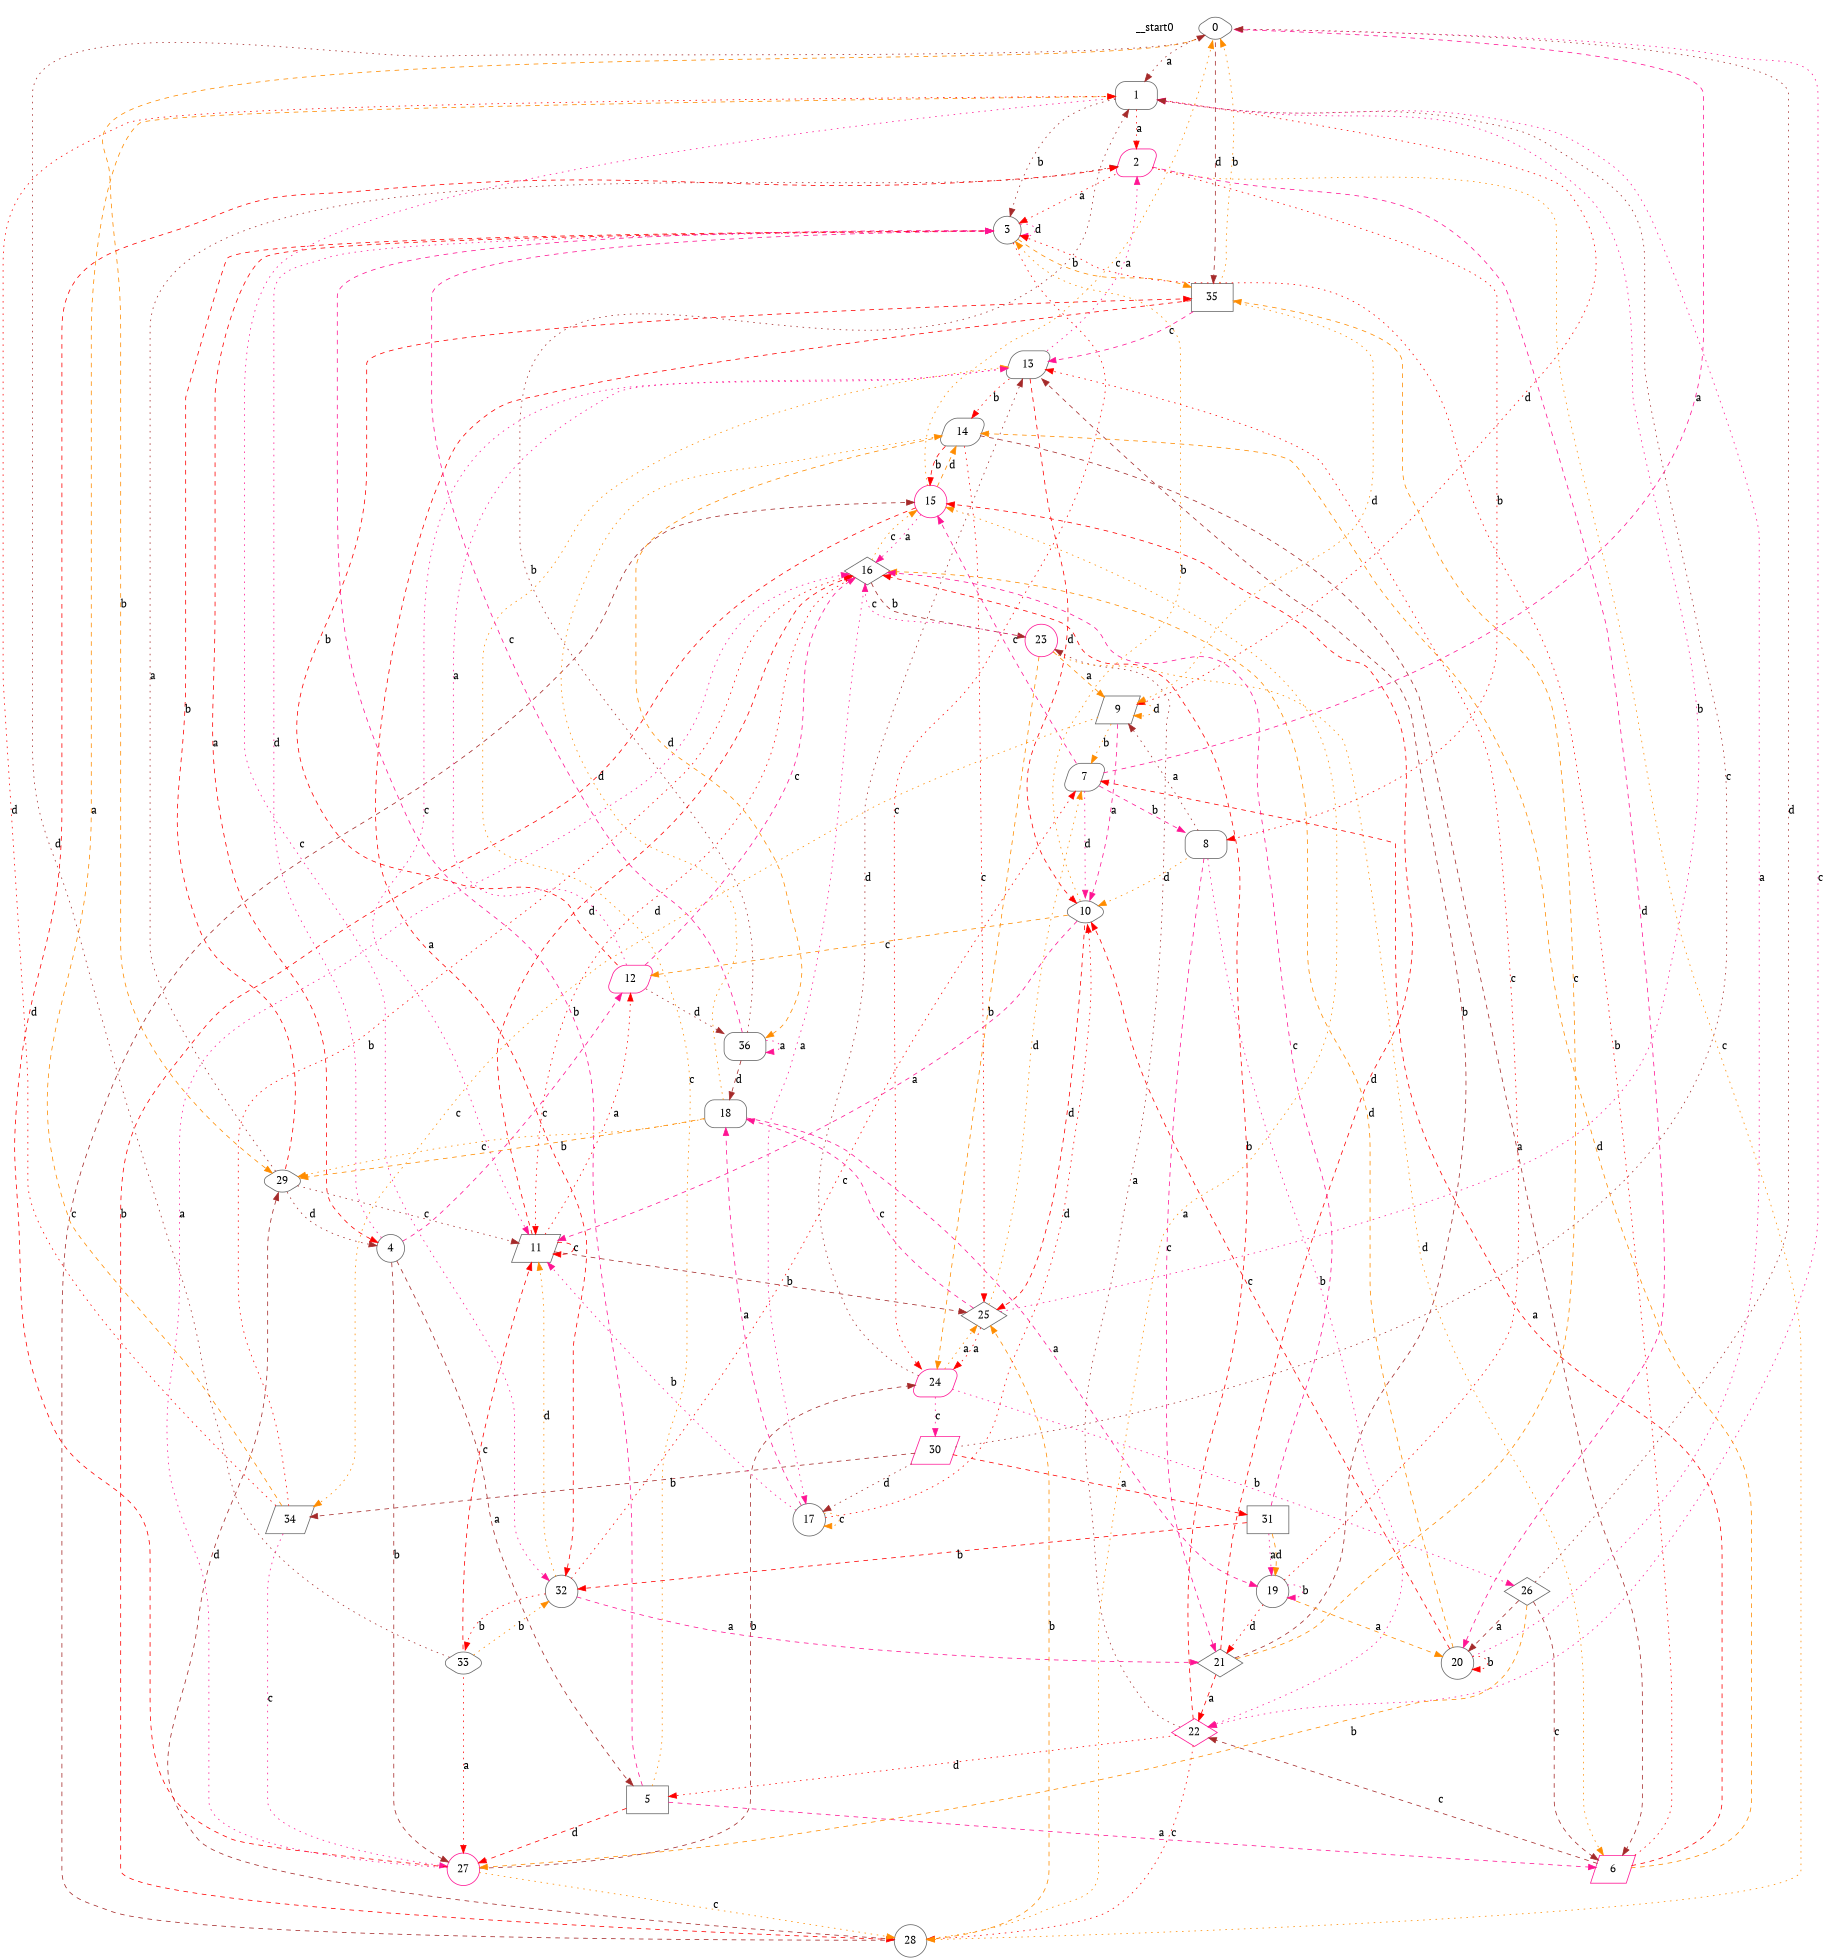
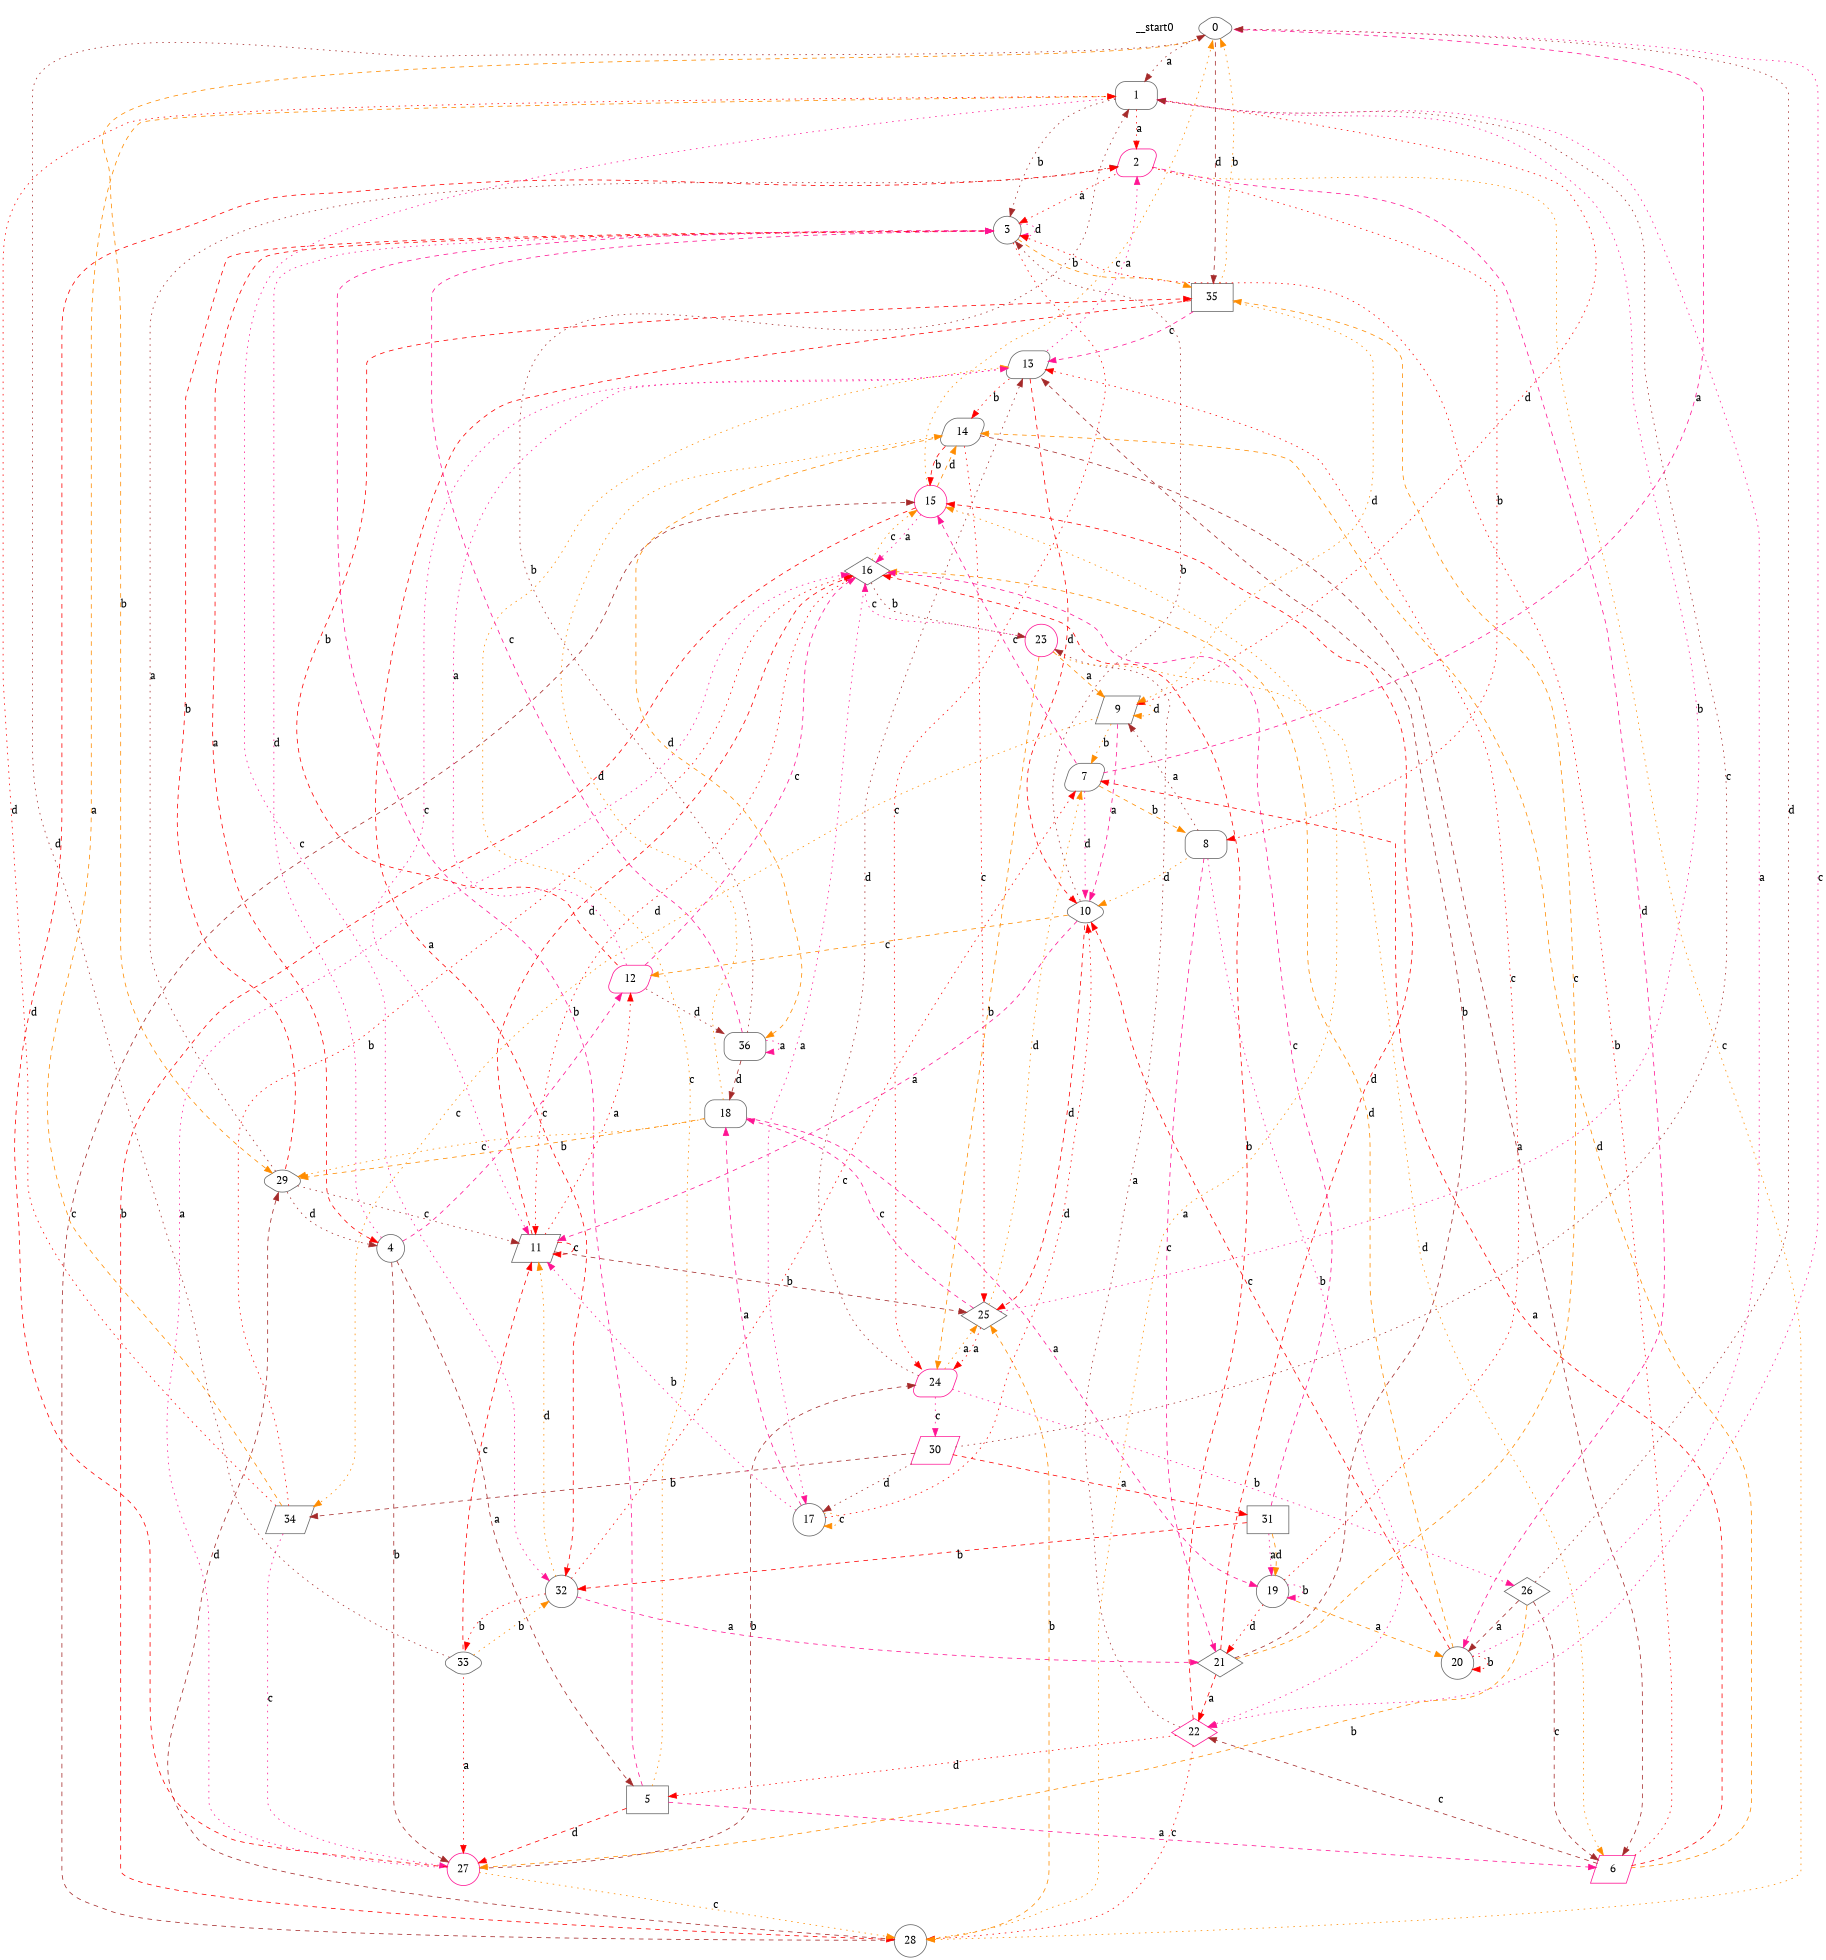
(1181, 570) -> (1181, 570)
(917, 617) -> (917, 617)
(1139, 807) -> (1139, 807)
